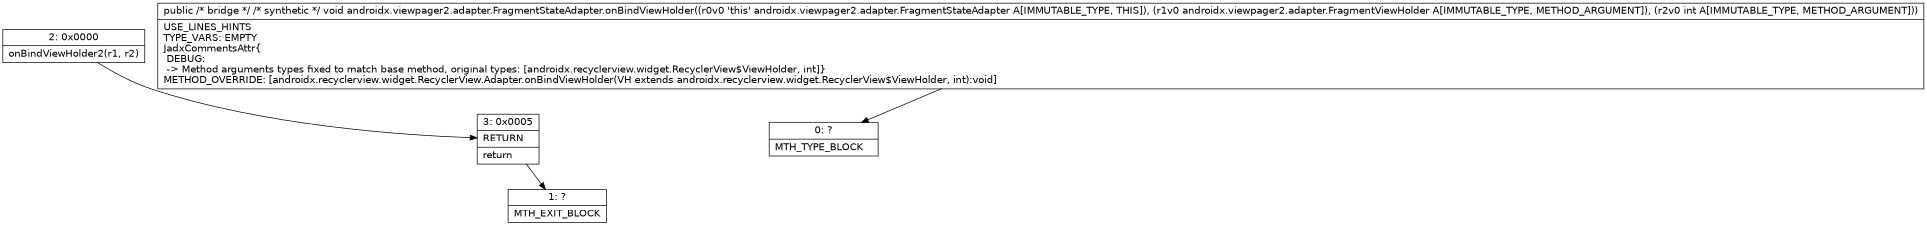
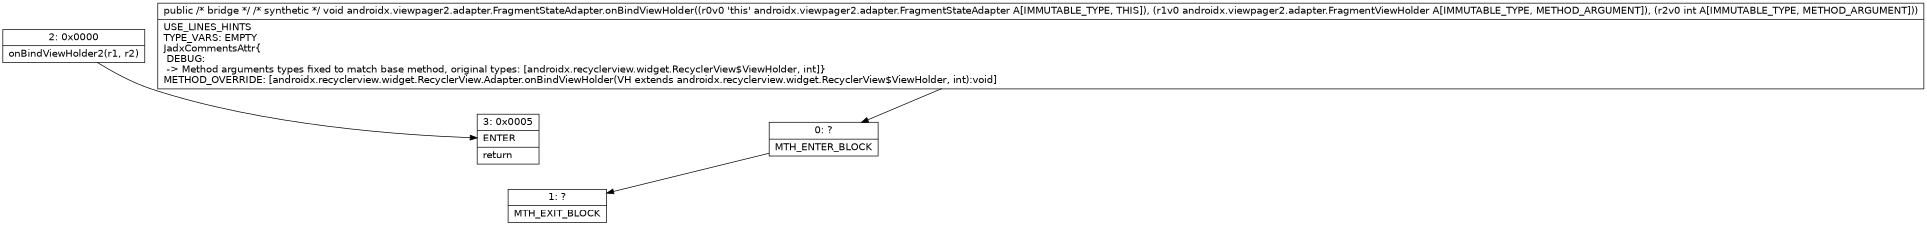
(503, 138) -> (499, 138)
(819, 147) -> (824, 147)
(534, 174) -> (691, 172)
